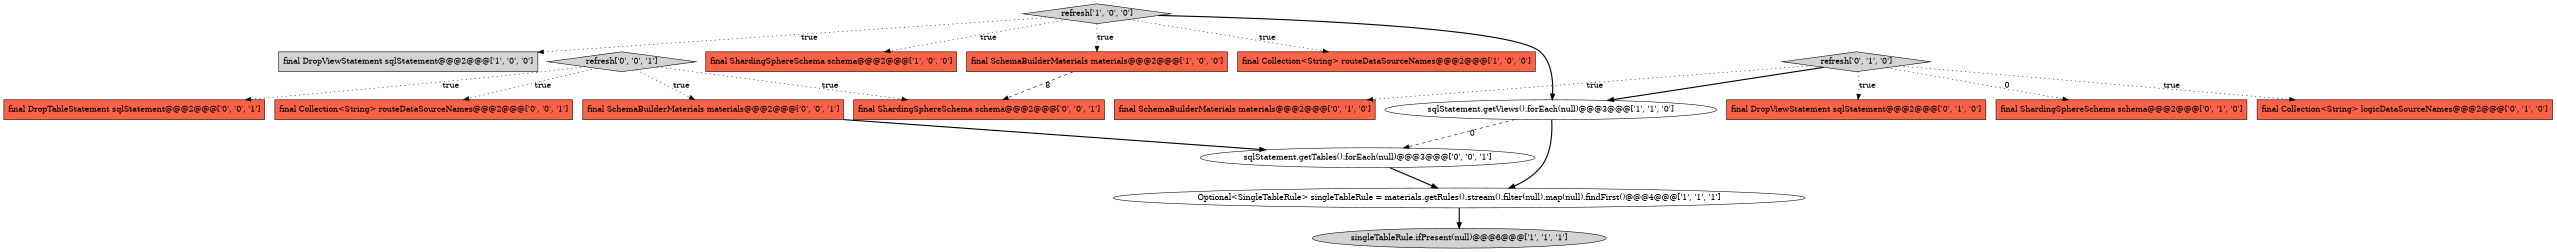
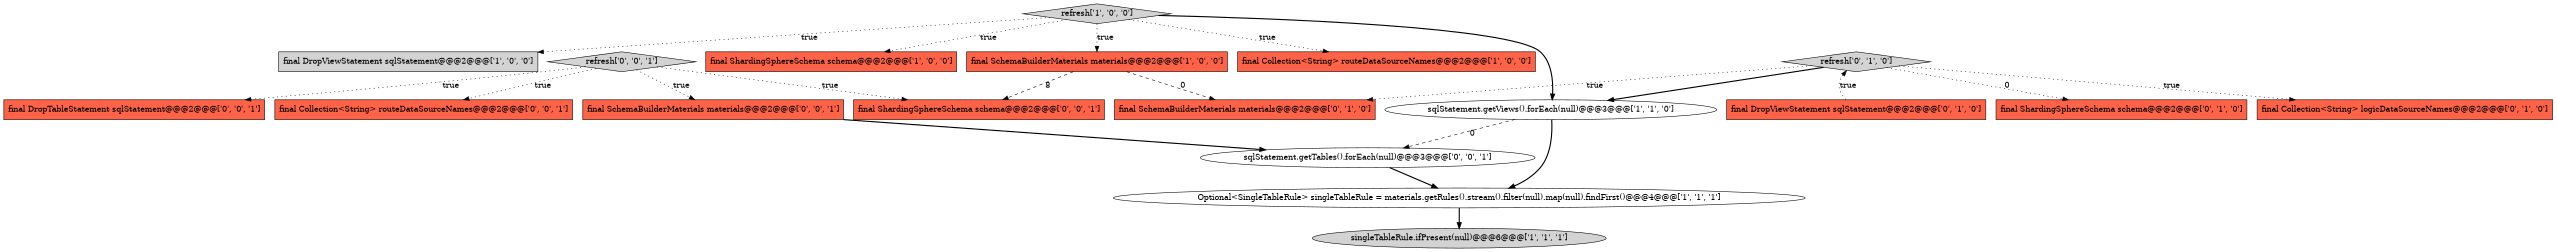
(1859, 83) -> (1839, 88)
none -> (1168, 85)
